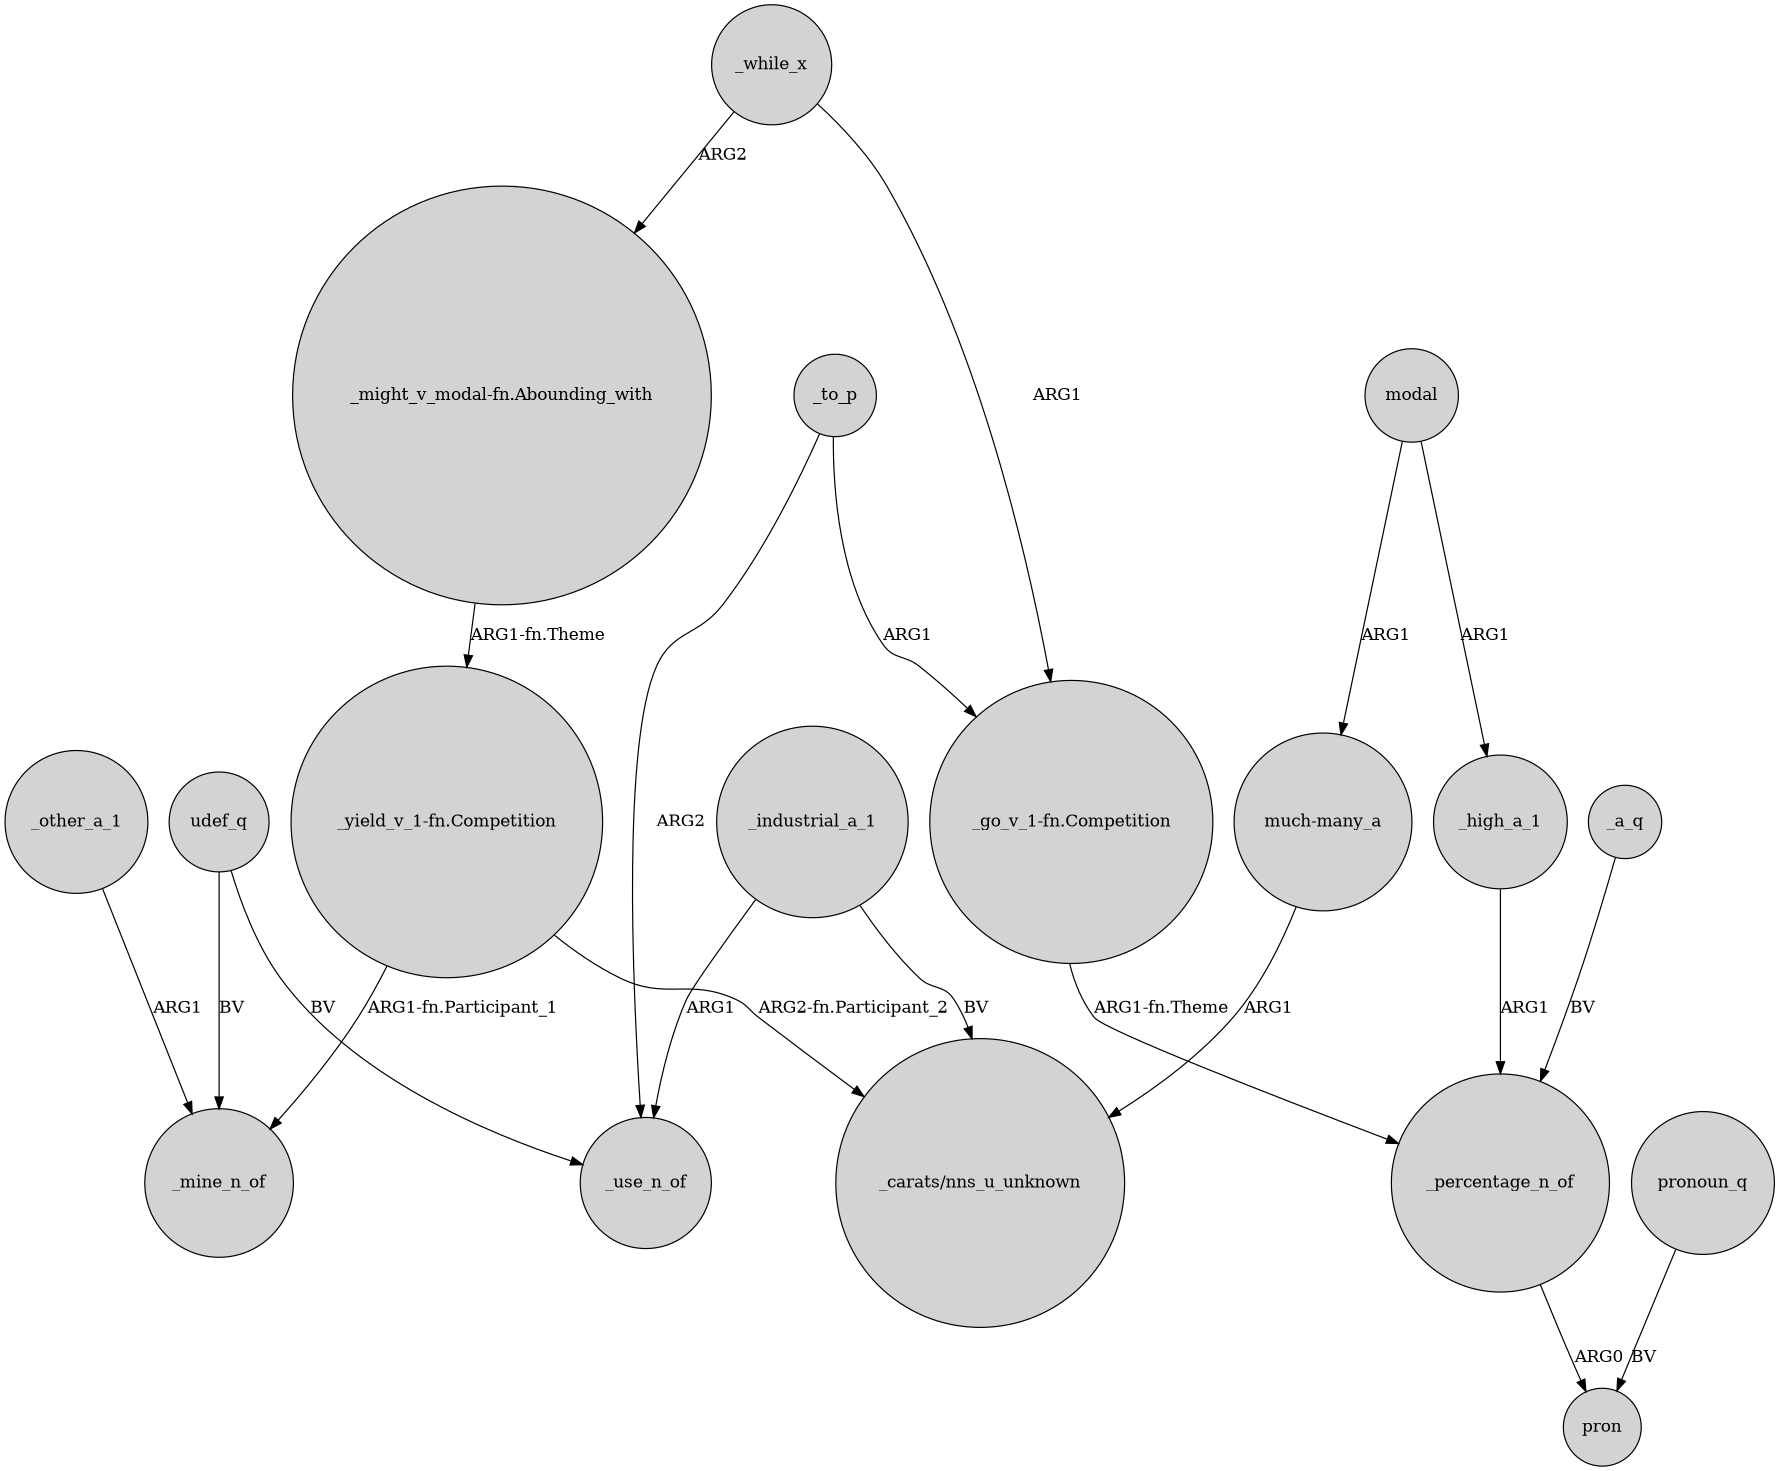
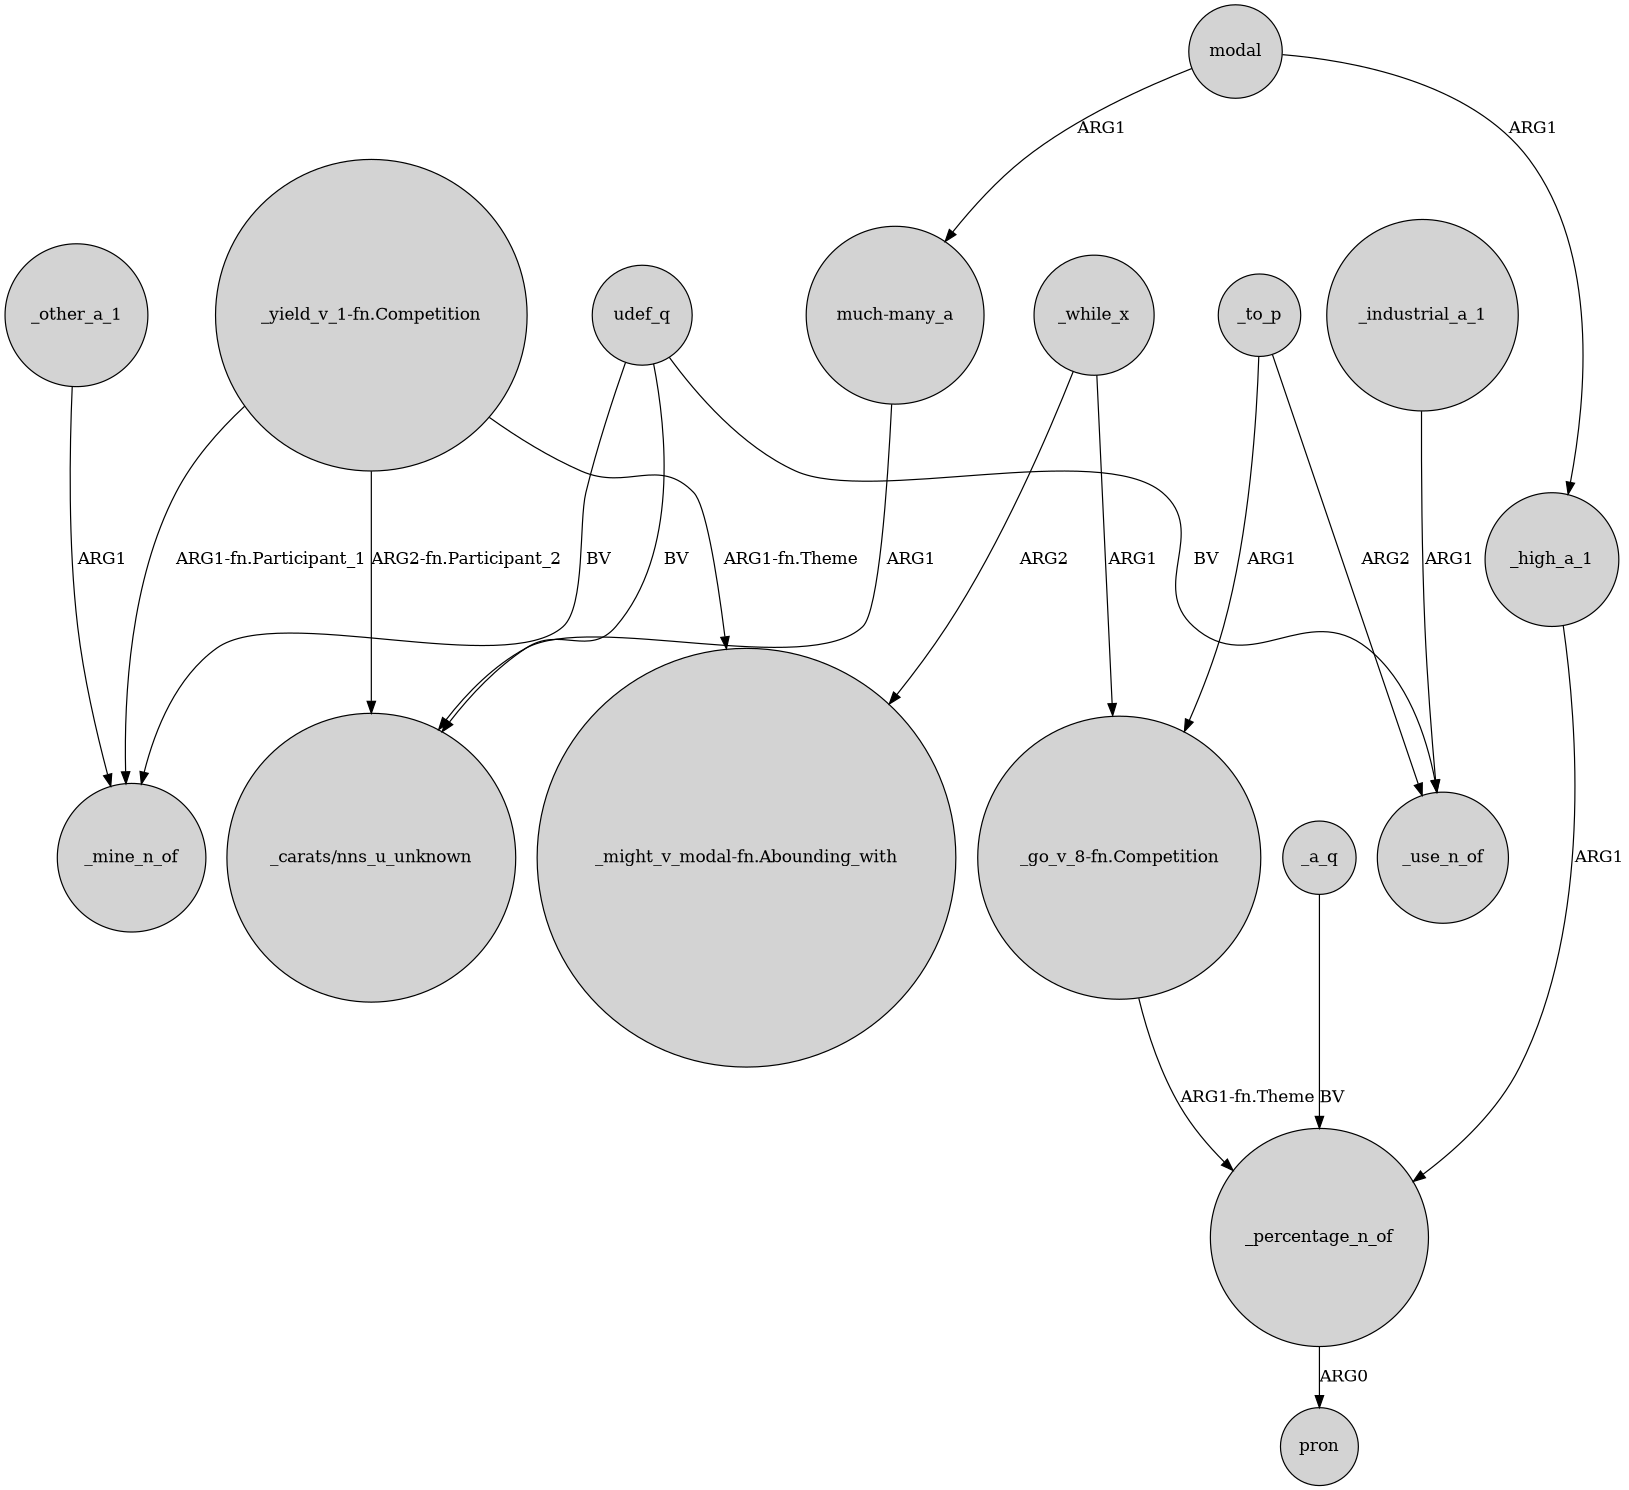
(472, 629) -> (651, 475)
(1071, 822) -> (1119, 858)
(912, 971) -> (636, 597)
(1703, 1183) -> none
